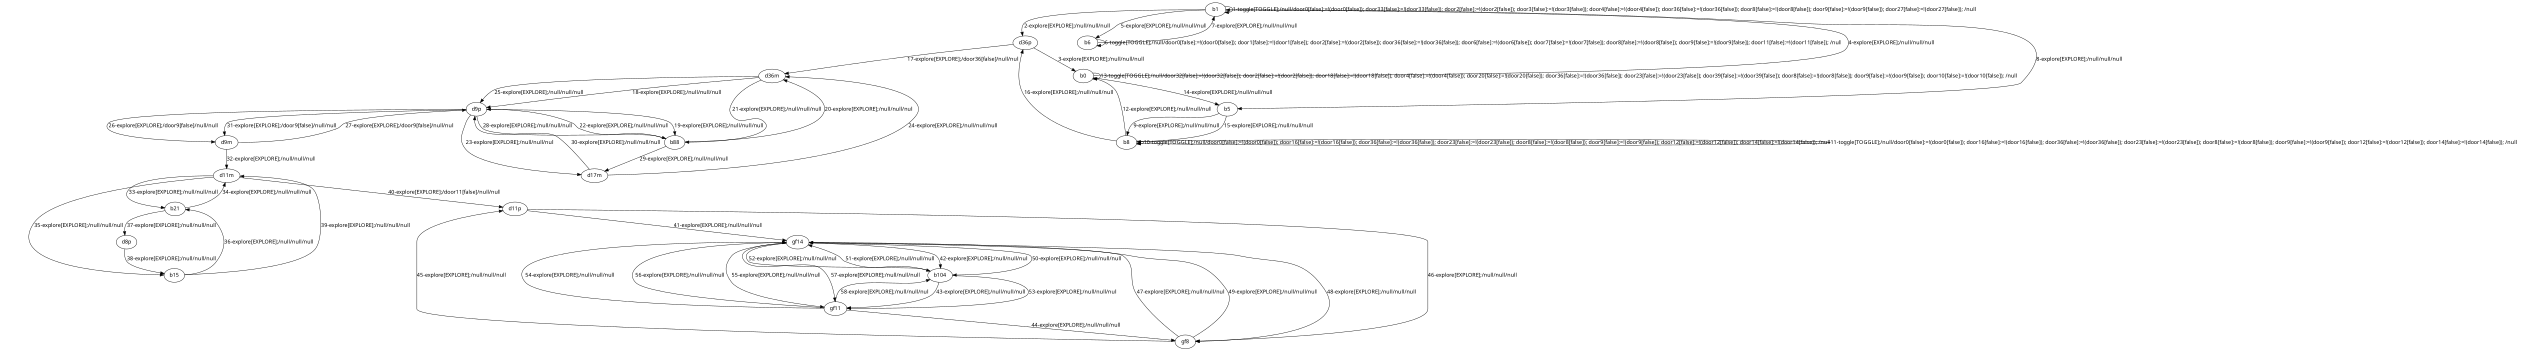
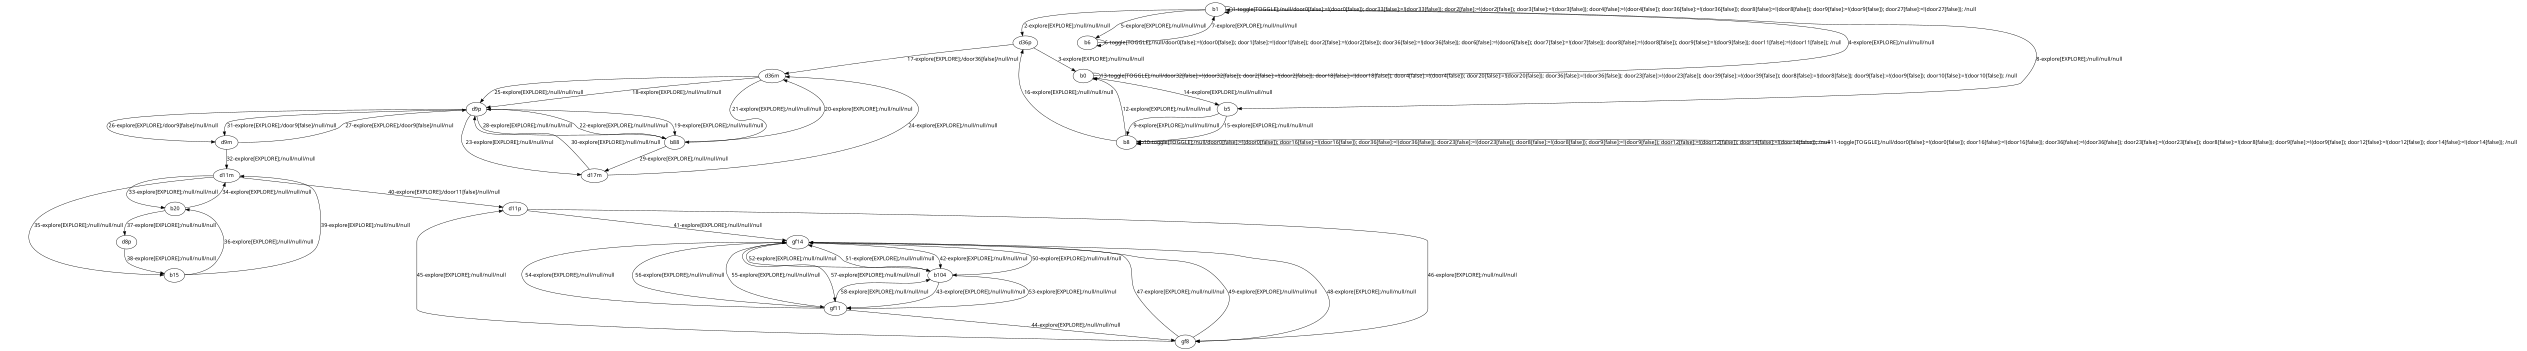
(175, 209) -> (175, 209)
